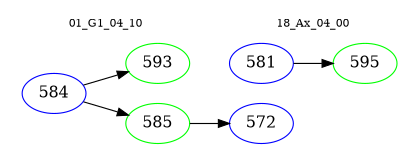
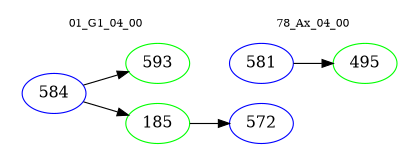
(106, 24) -> (106, 24)
(313, 24) -> (313, 24)
(365, 63) -> (365, 63)
(158, 123) -> (158, 123)
